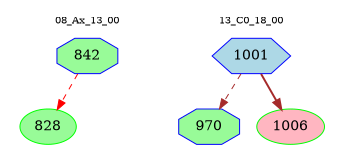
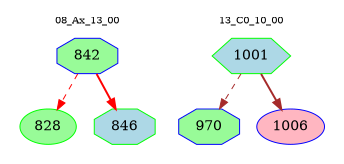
(251, 21) -> (251, 21)
(251, 56) -> (251, 56)
none -> (125, 127)
(291, 127) -> (291, 127)
